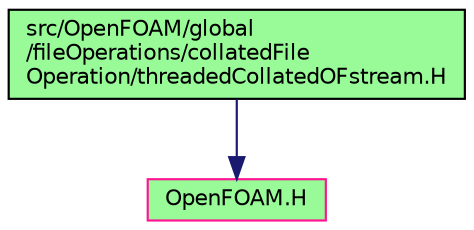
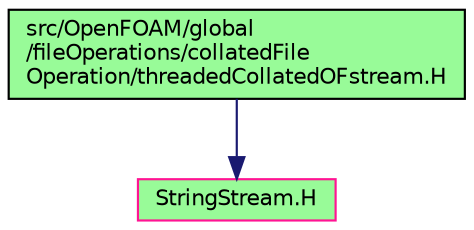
(237, 200) -> (237, 200)
